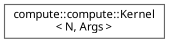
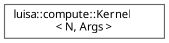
(84, 21) -> (84, 21)
